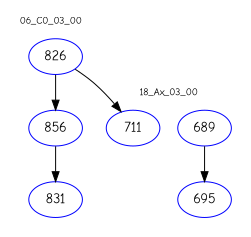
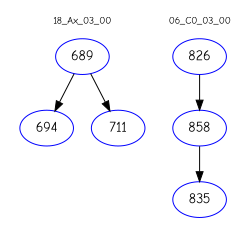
(105, 93) -> (98, 88)
(56, 128) -> (200, 128)
(56, 200) -> (200, 200)
(205, 200) -> (47, 128)
